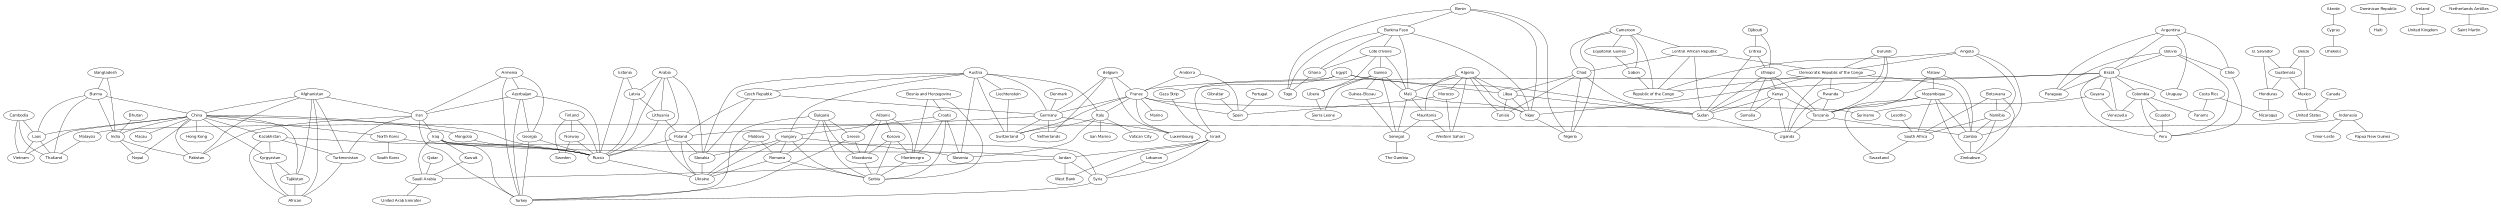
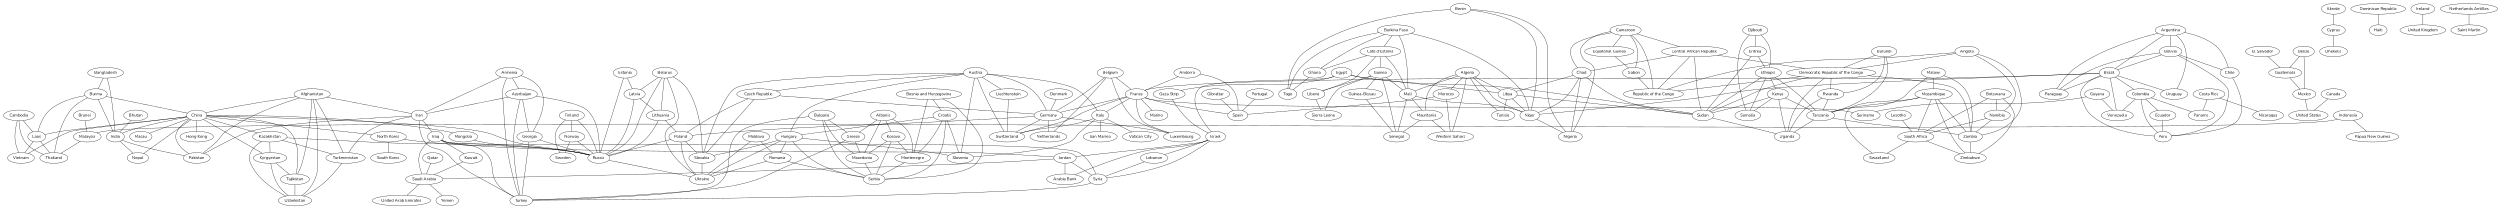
(1430, 19) -> none
none -> (2171, 41)
(1380, 51) -> (1380, 51)
none -> (1738, 67)
(665, 73) -> (665, 73)
(2103, 83) -> none
(1543, 94) -> (1565, 98)
(2268, 94) -> none
none -> (85, 115)
(2323, 137) -> none
(1988, 138) -> (1943, 147)
(806, 141) -> none
(1397, 158) -> none
(1065, 179) -> (1065, 179)
(295, 201) -> (295, 201)
none -> (447, 201)
